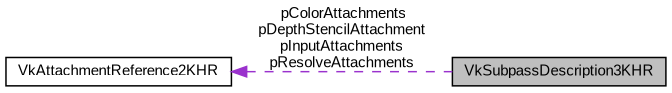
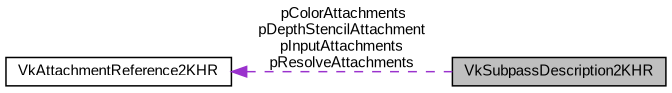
(559, 72) -> (559, 72)
